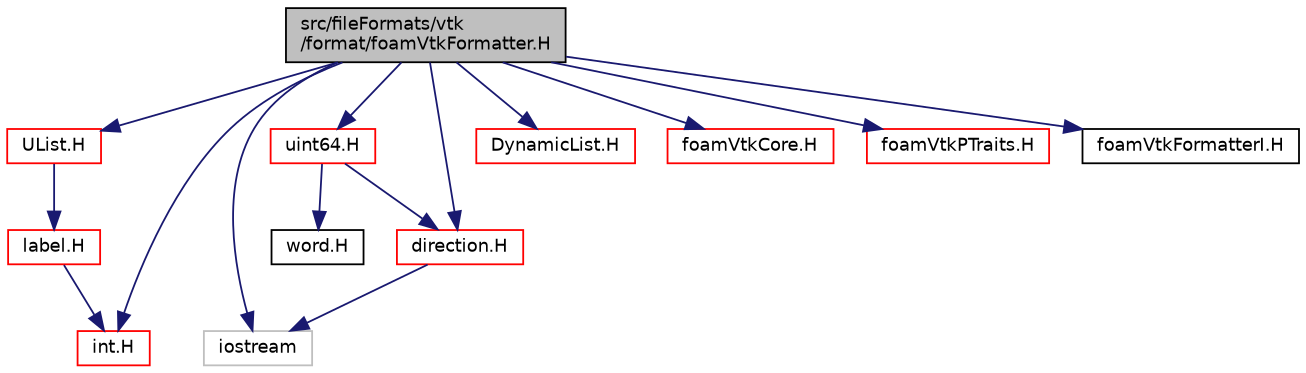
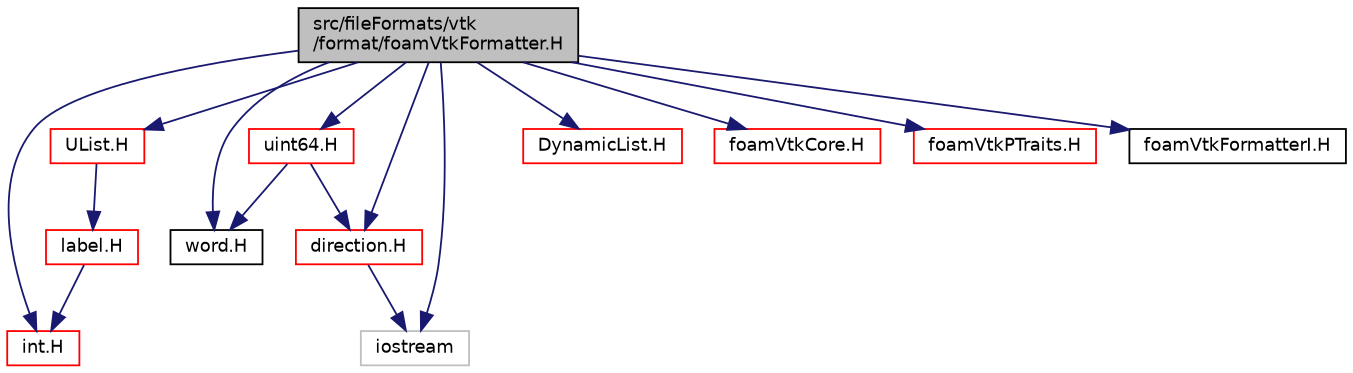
none -> (243, 116)
